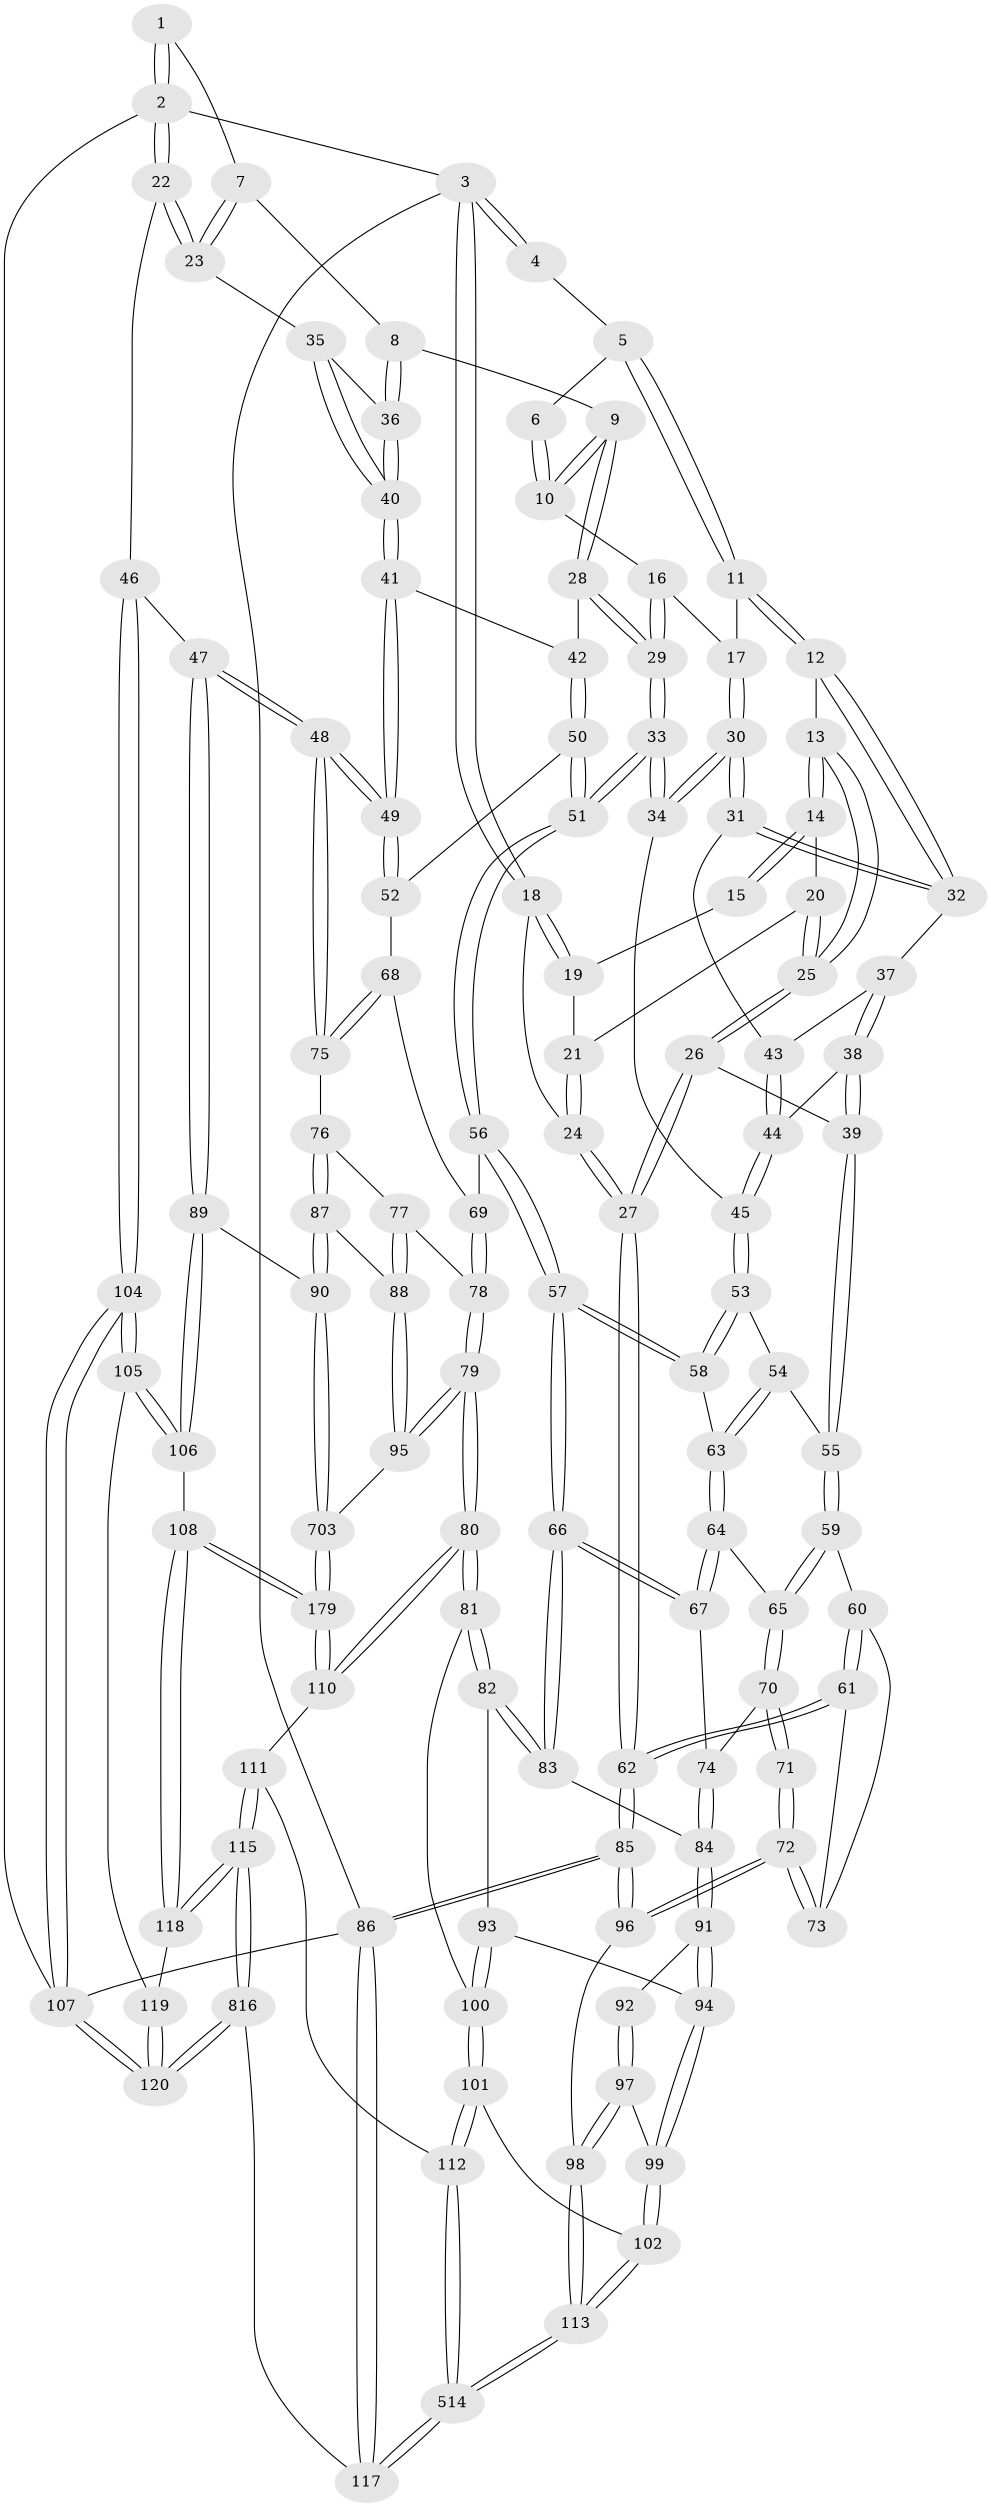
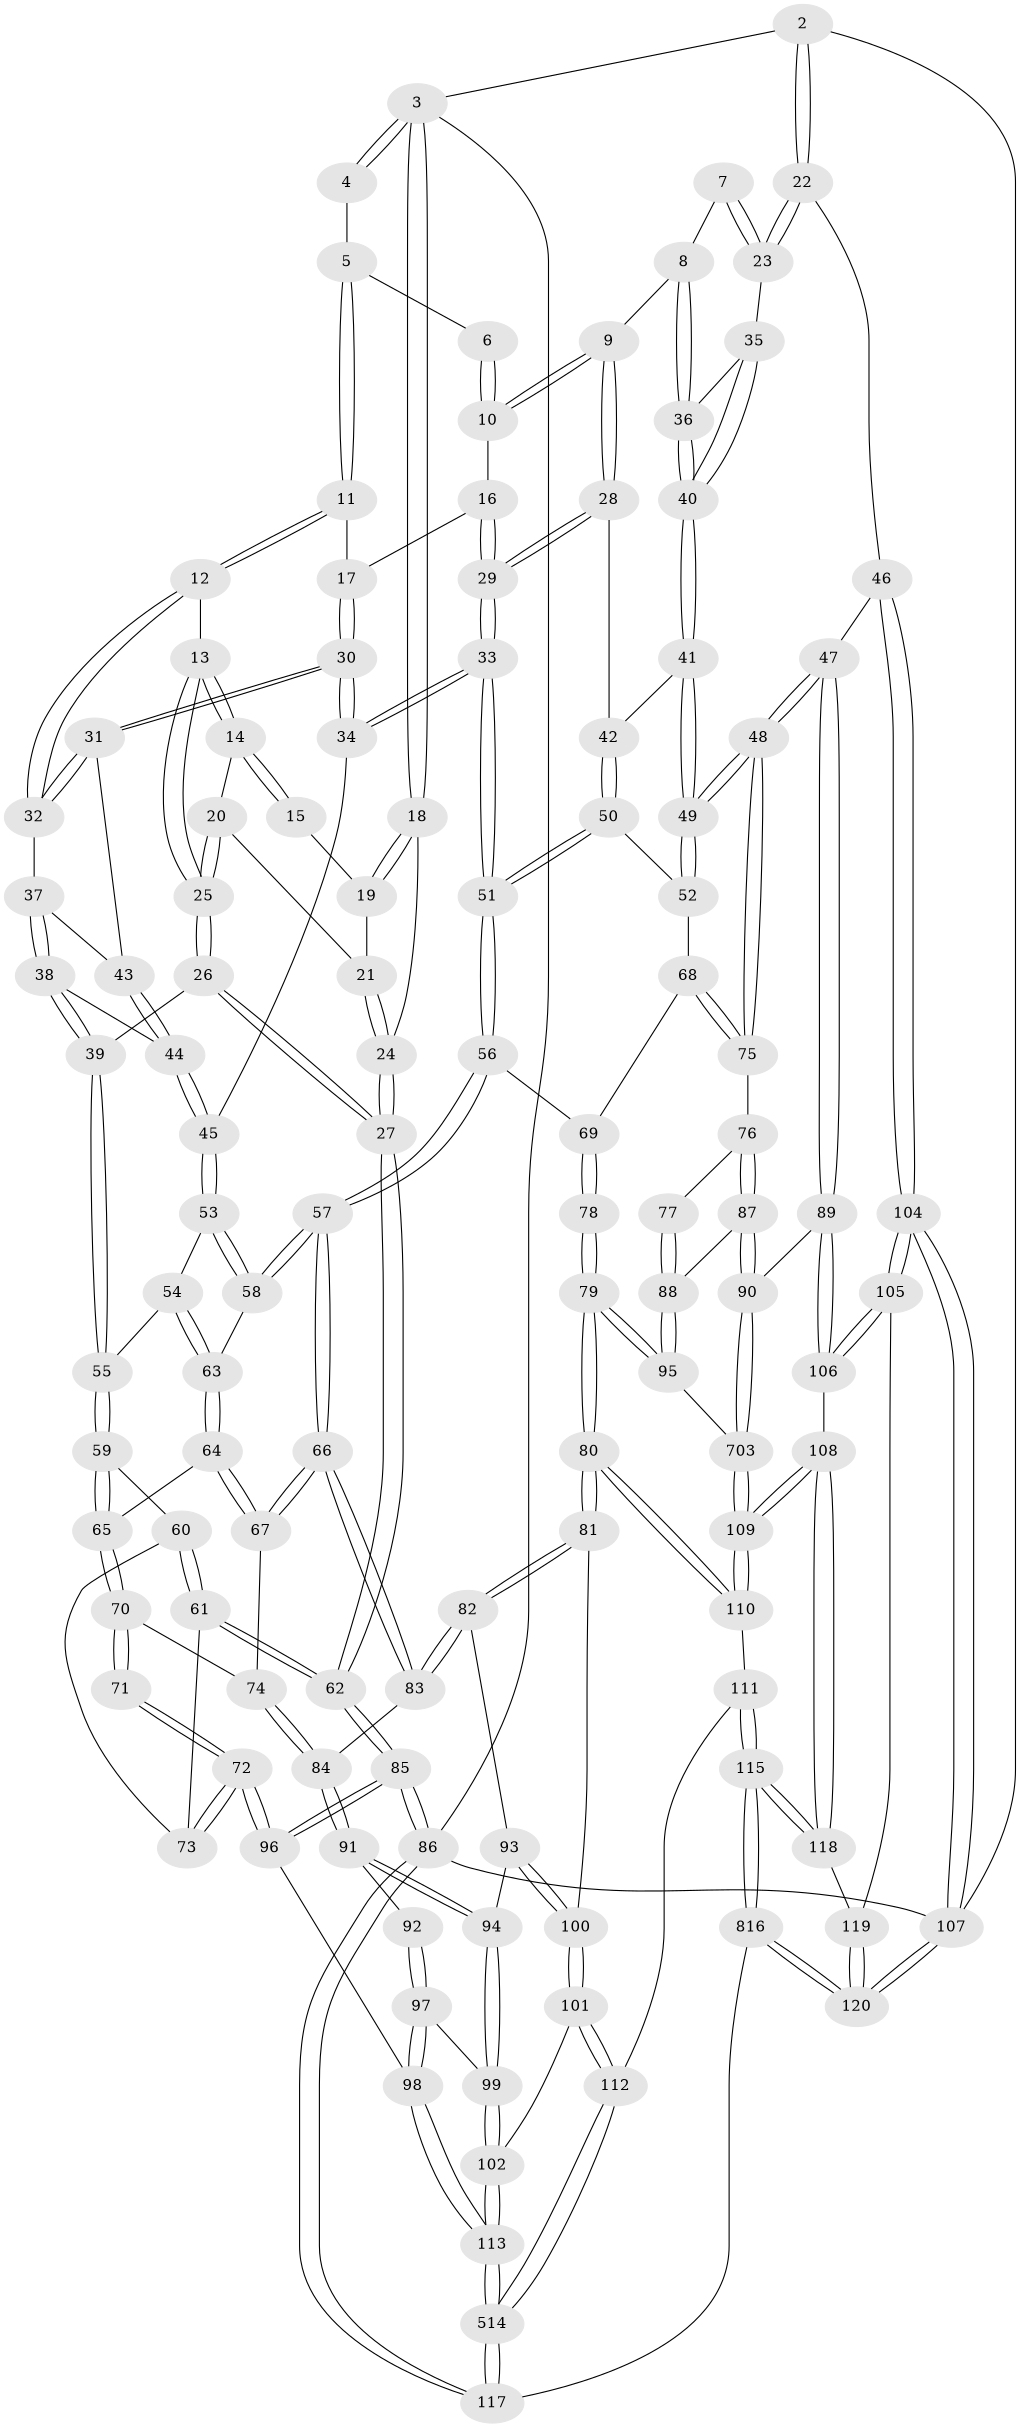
(162, 24) -> none
(439, 1253) -> none
(323, 1610) -> (741, 1531)
